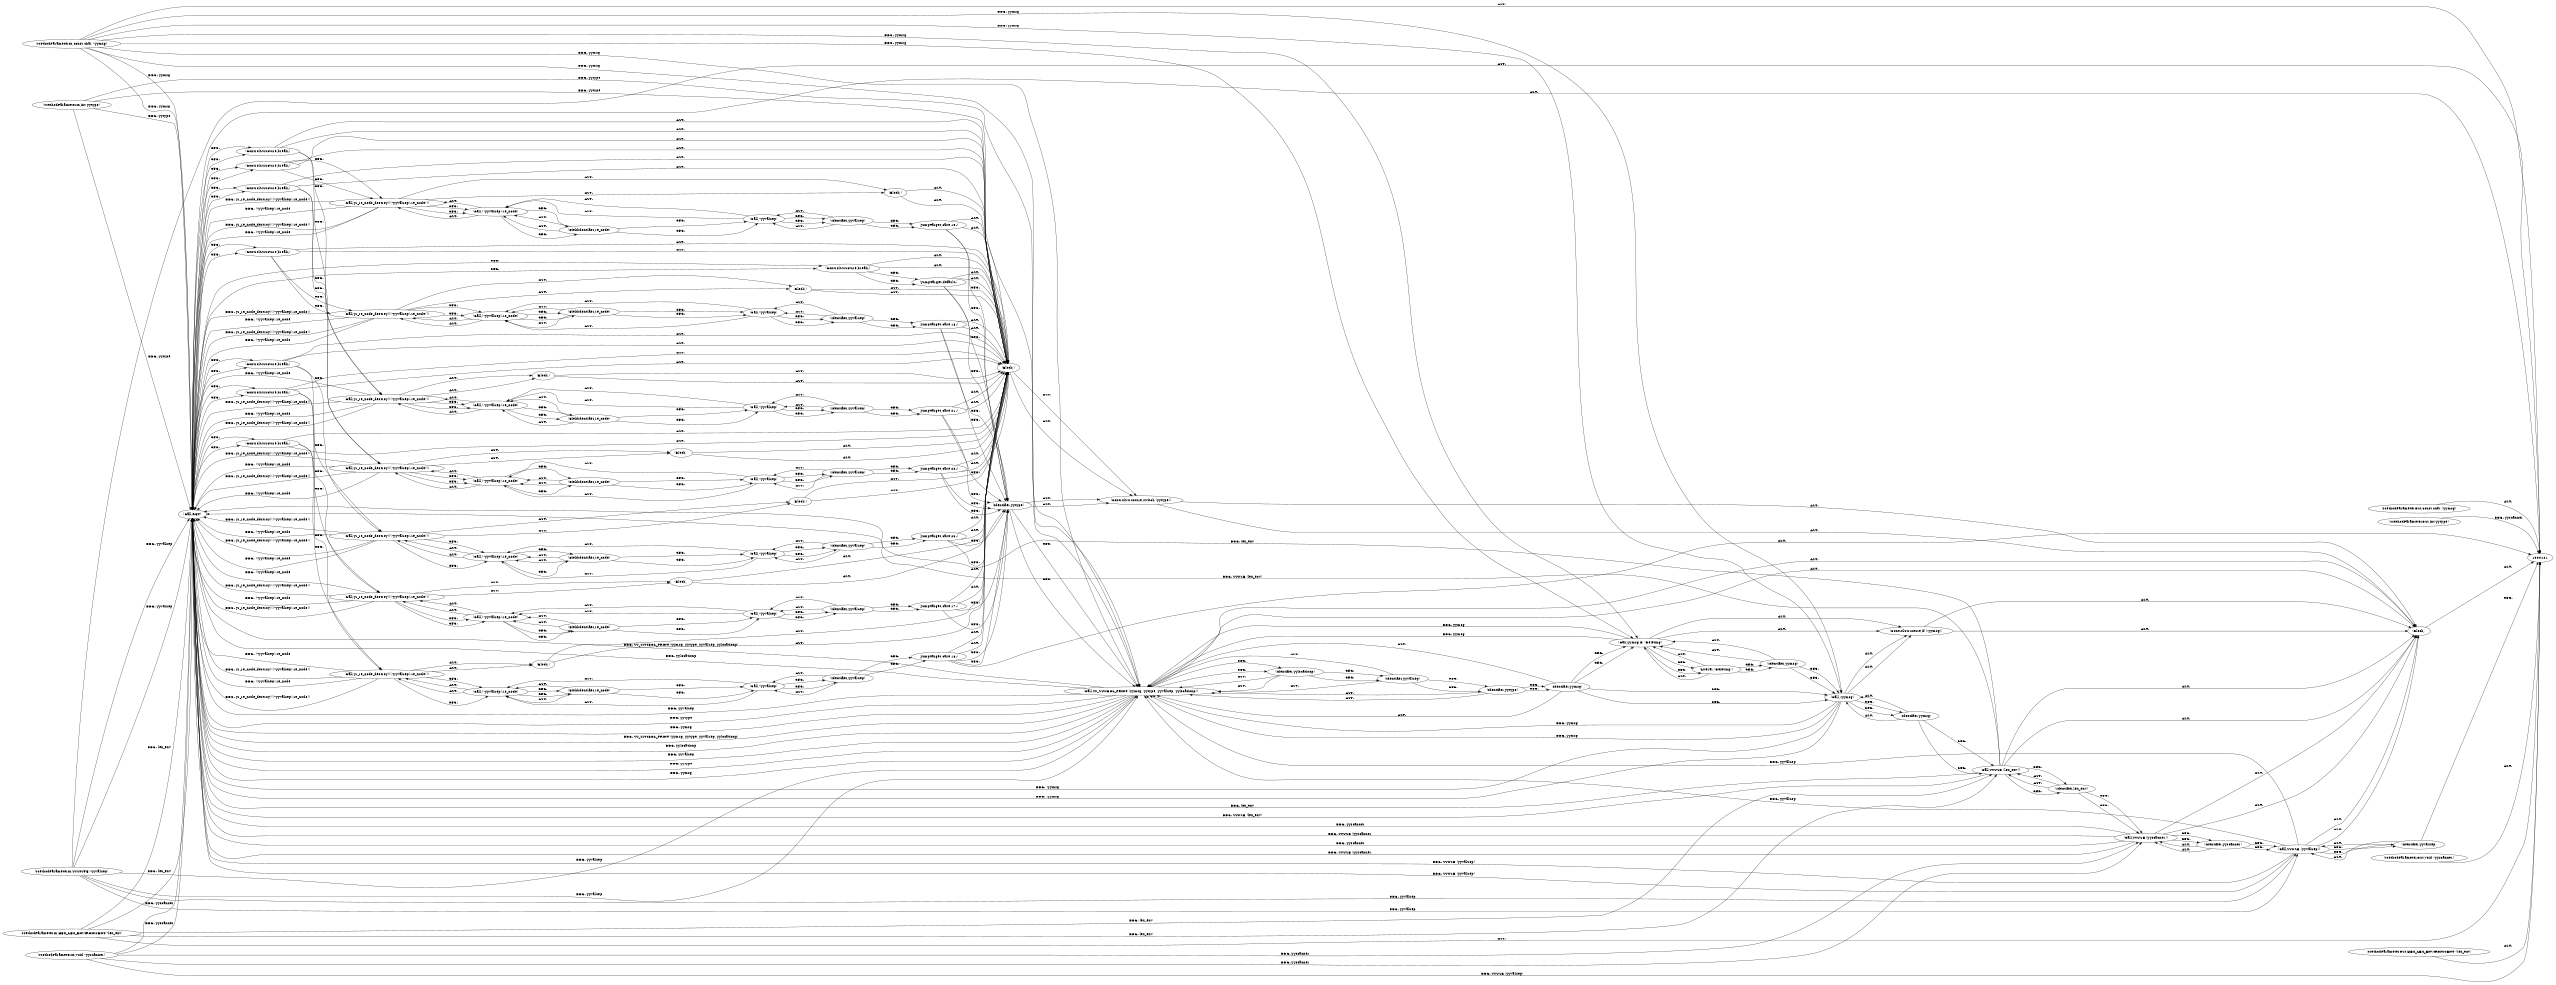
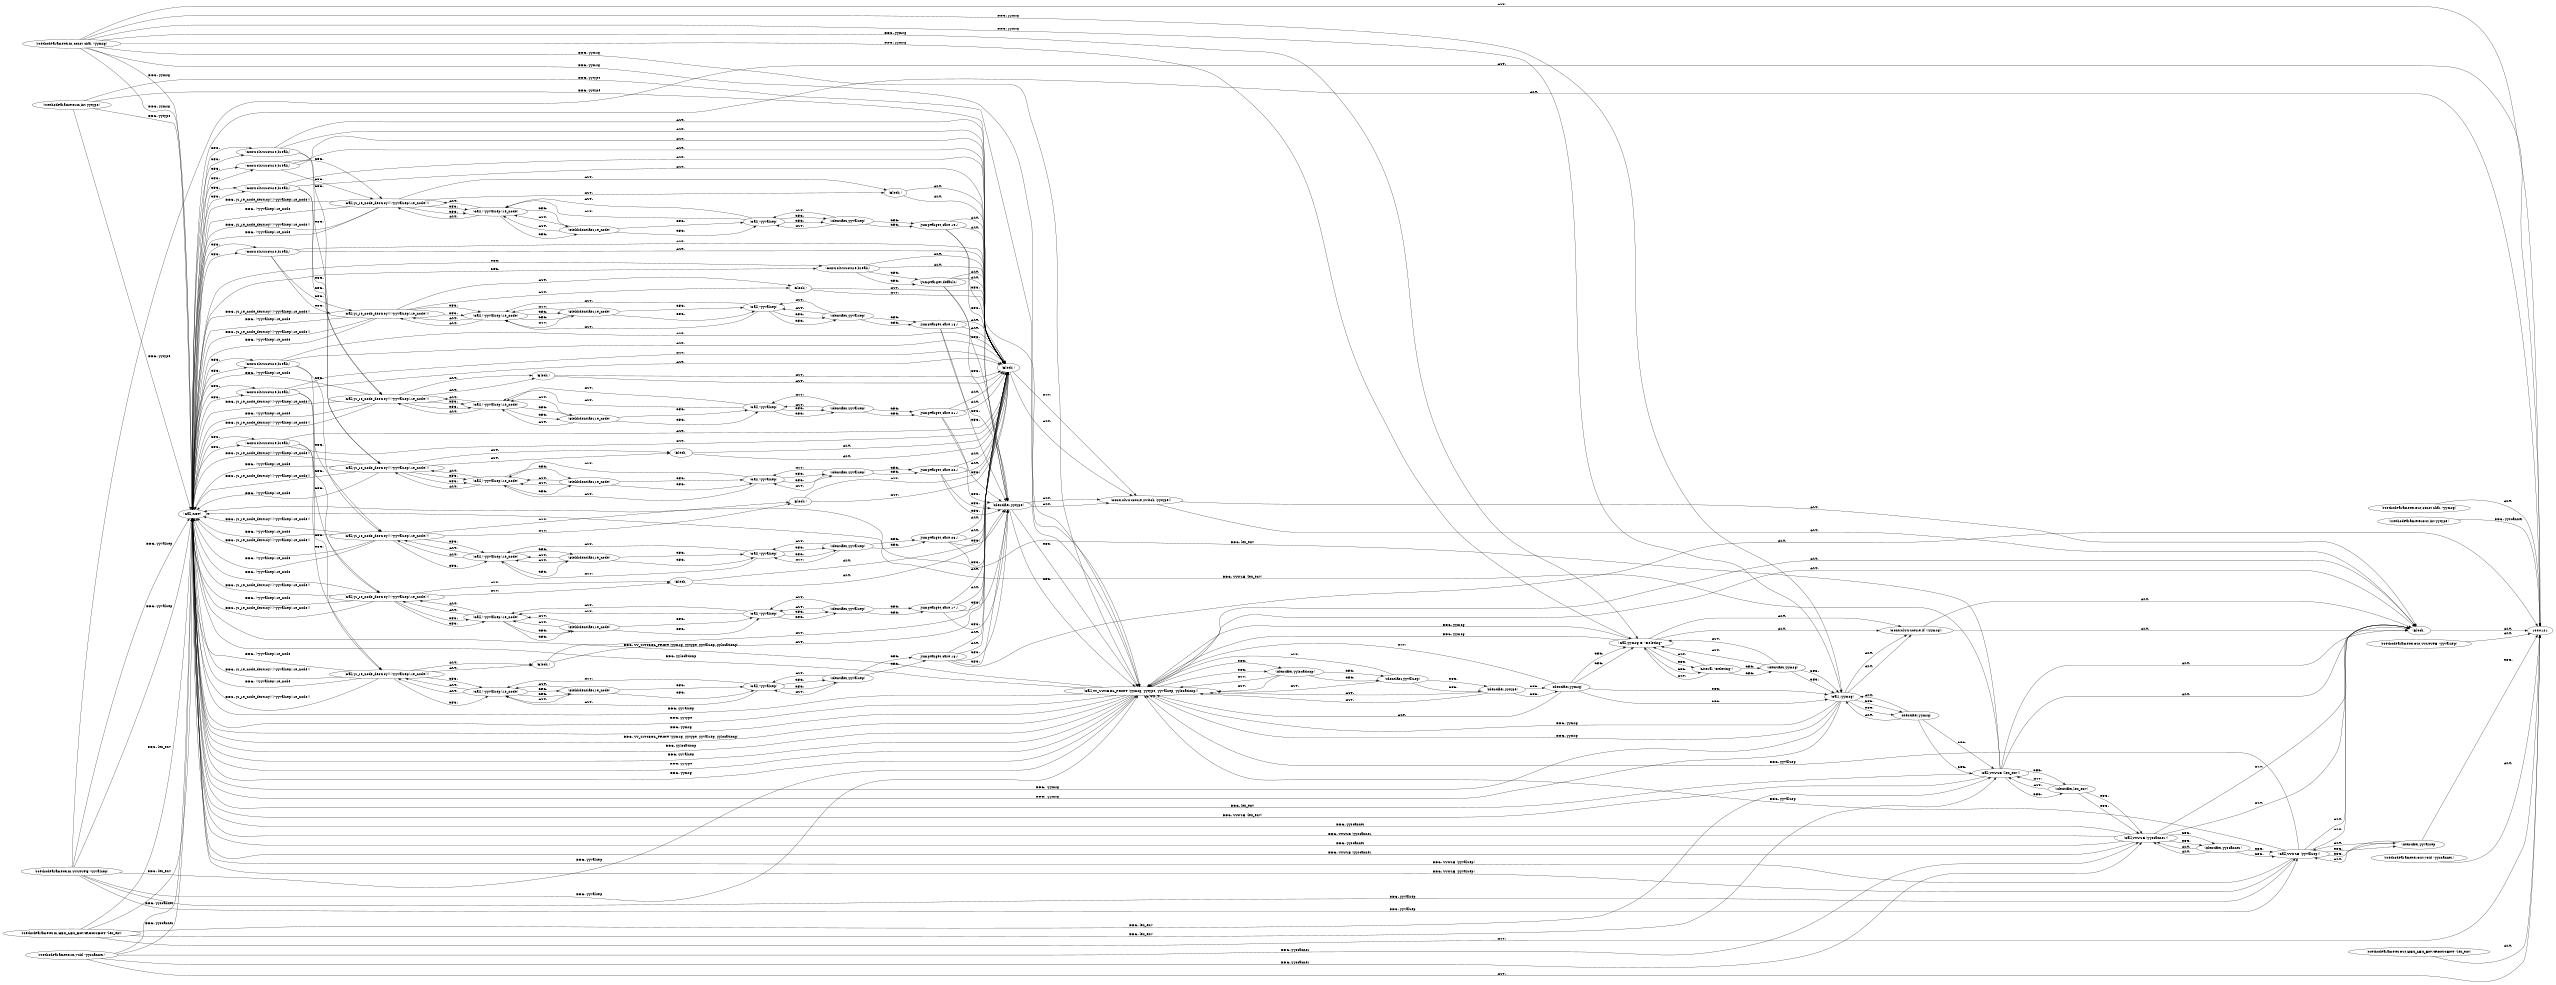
none -> (2419, 644)
(1502, 974) -> (1502, 974)
